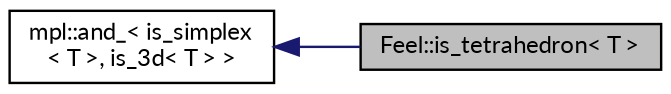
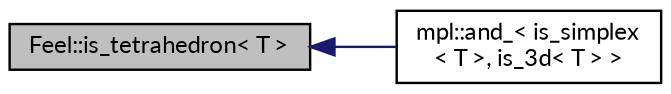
(330, 47) -> (365, 47)
